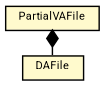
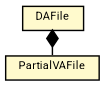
(52, 51) -> (52, 51)
